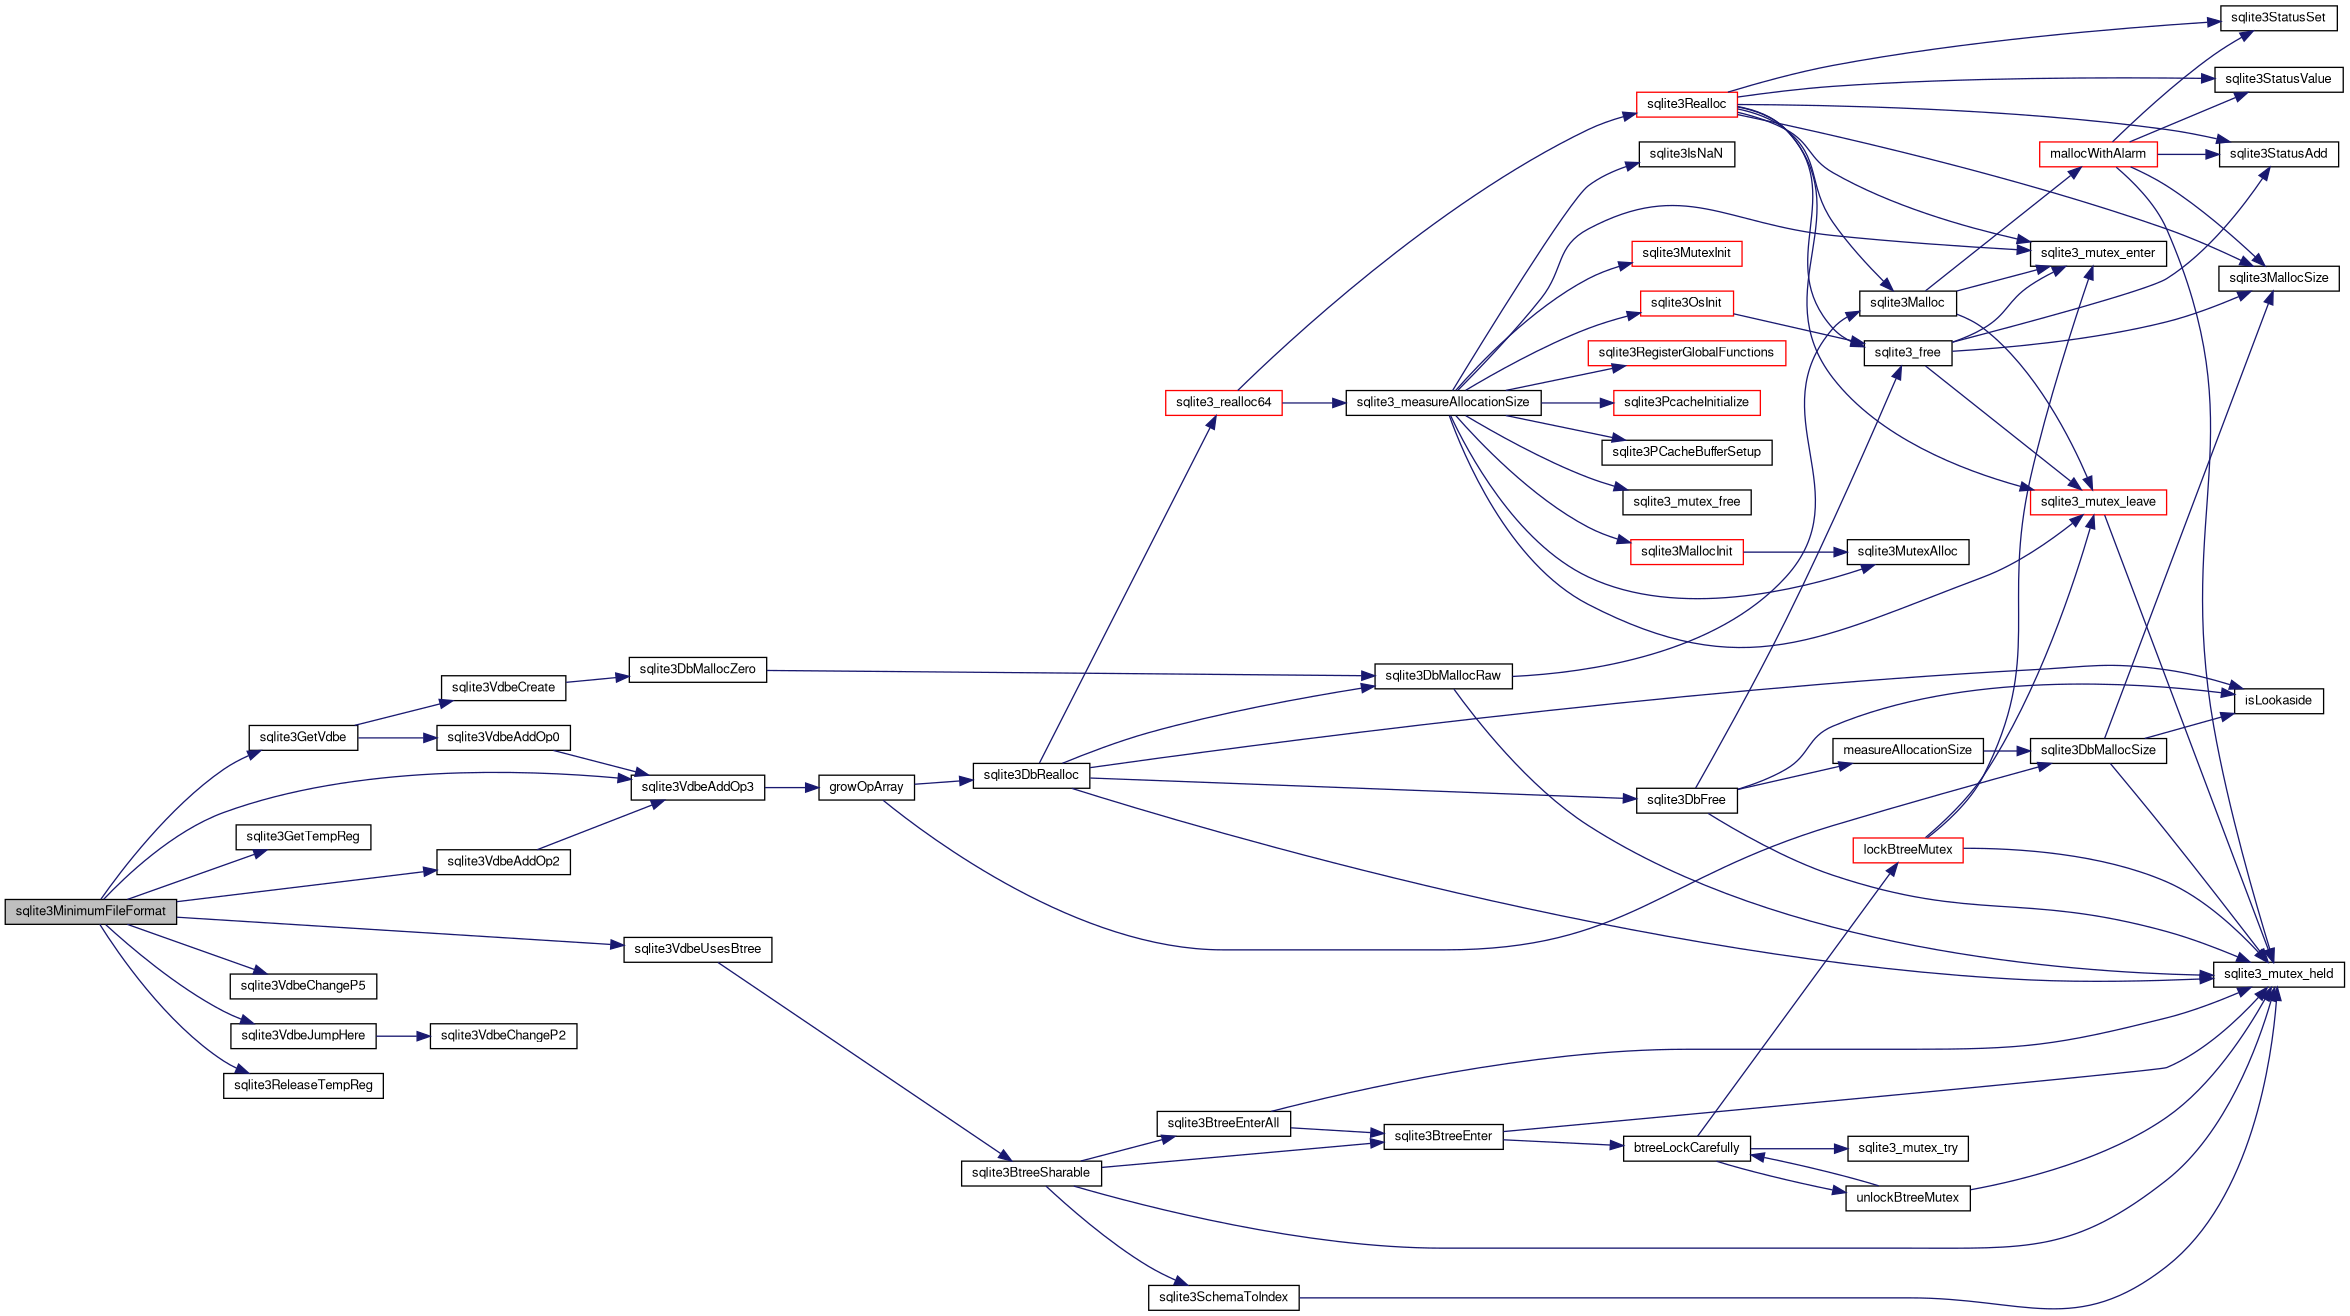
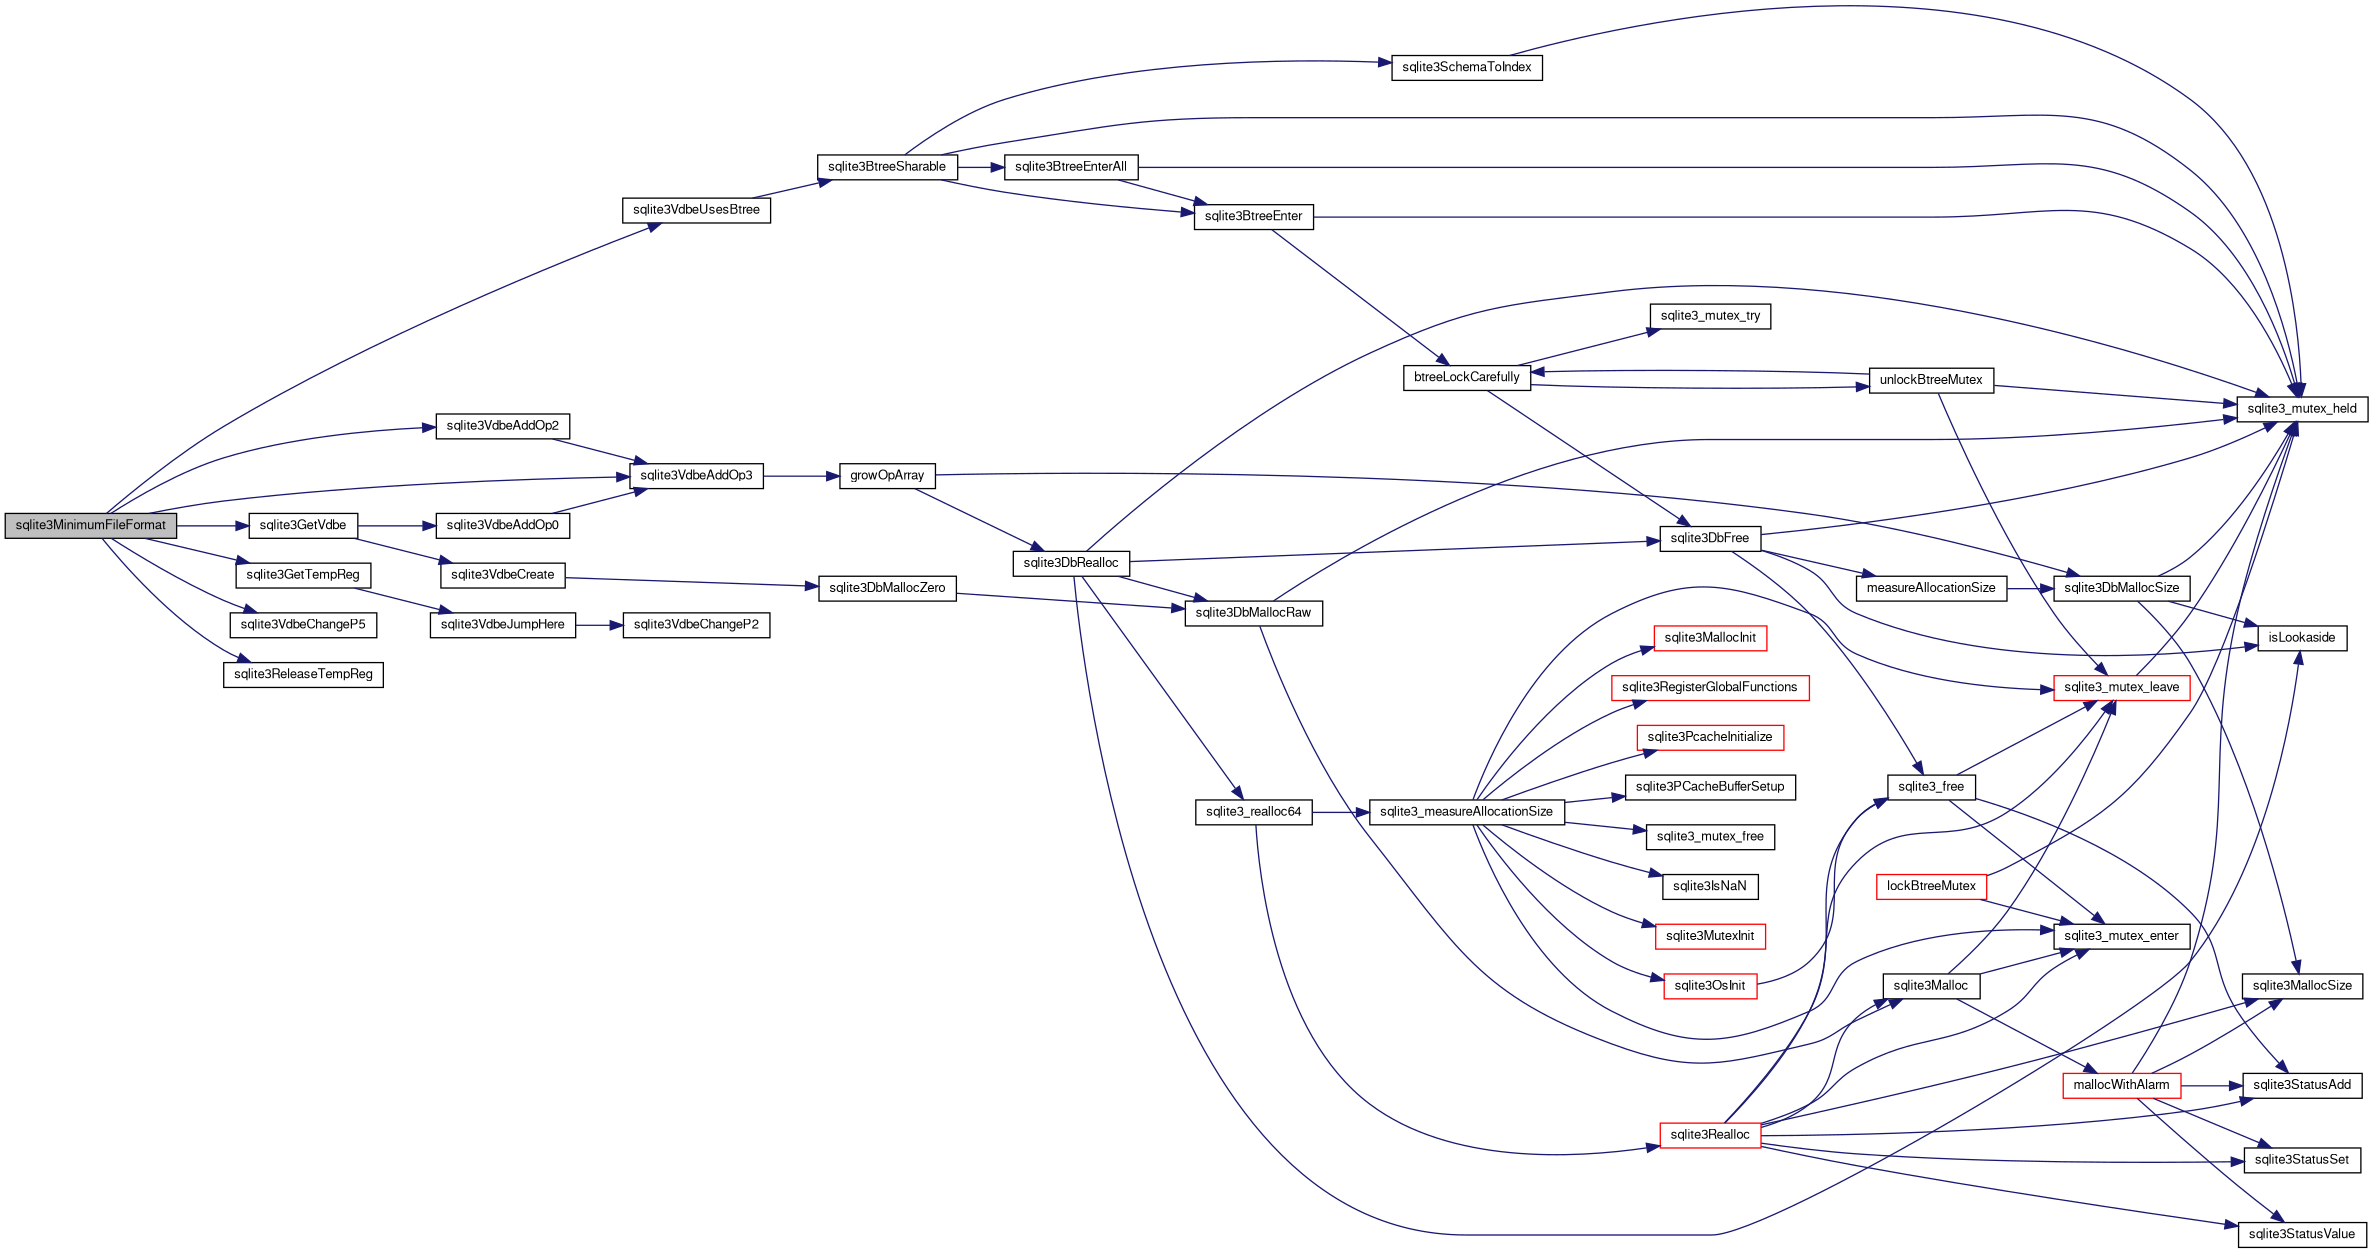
(2098, 336) -> none
(1224, 403) -> (1254, 812)
(1908, 552) -> none
(2028, 695) -> (2007, 536)
(170, 977) -> (397, 599)
(1794, 1005) -> (1574, 448)
